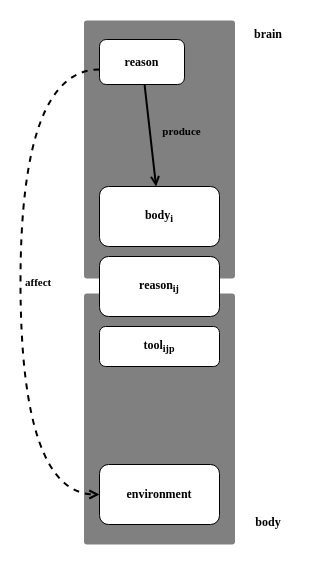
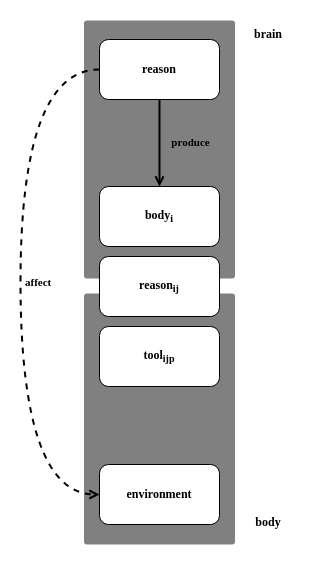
(142, 62) -> (160, 70)
(160, 347) -> (160, 357)
